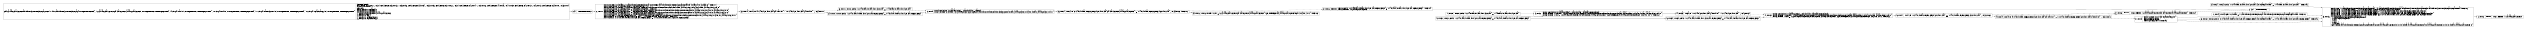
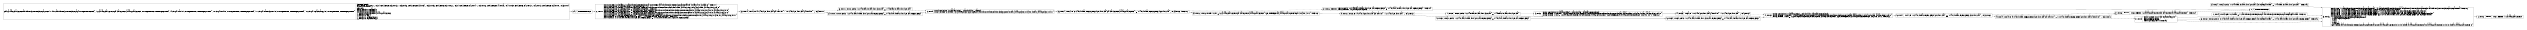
(2262, 10) -> (2262, 10)
(584, 12) -> (584, 12)
none -> (1377, 14)
